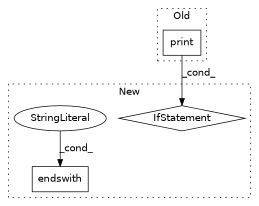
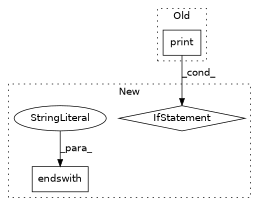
(76, 149) -> (76, 149)
